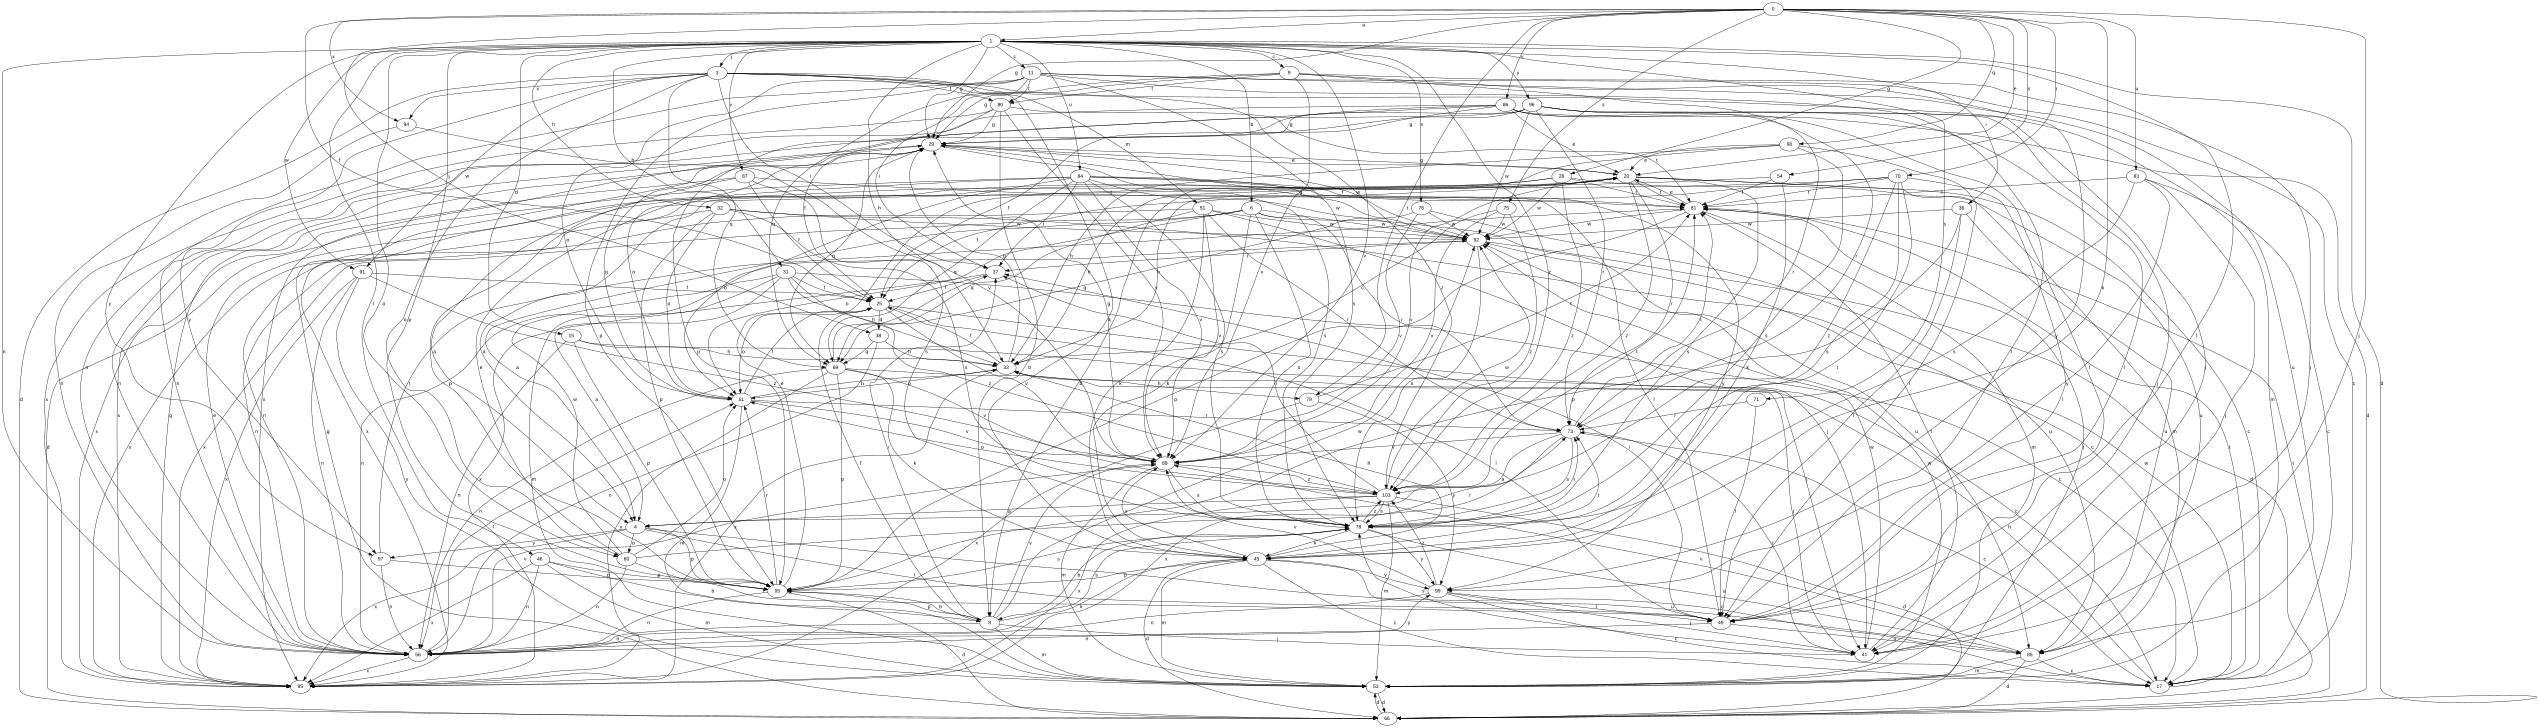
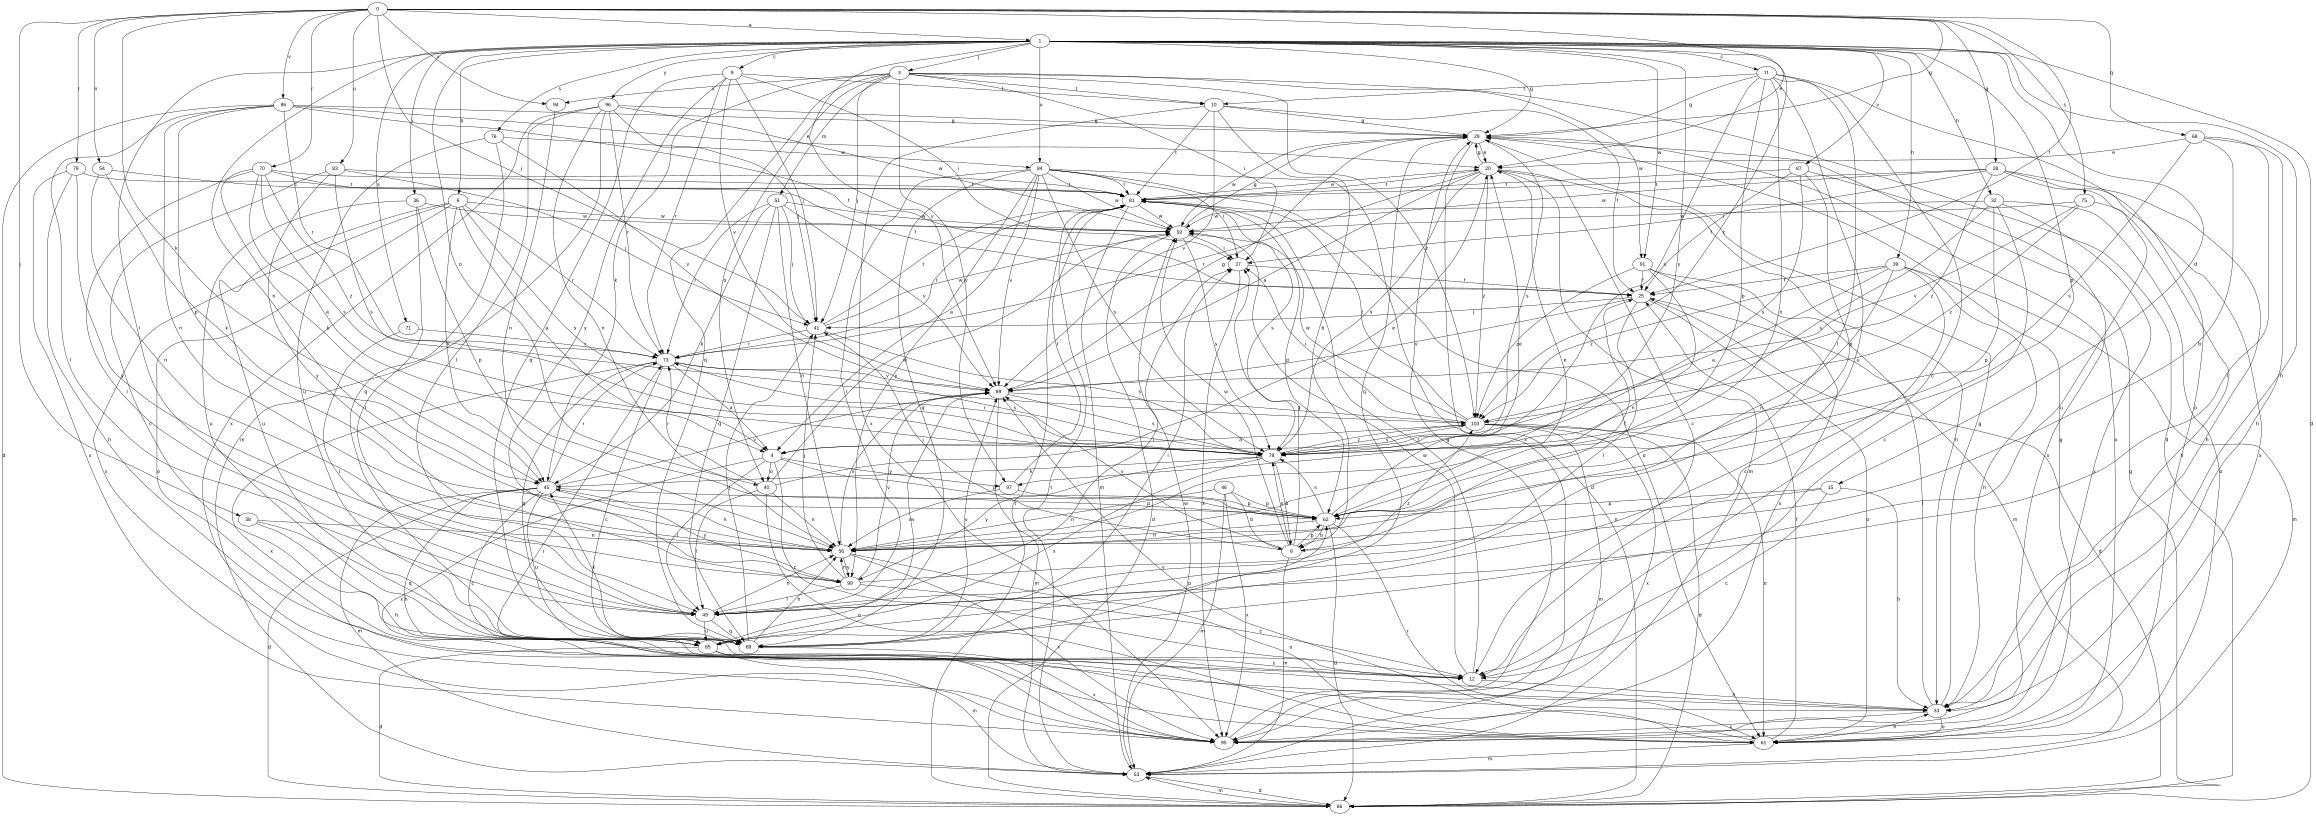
(383, 60) -> none
(2029, 89) -> (96, 89)
(1000, 105) -> (1214, 105)
(830, 208) -> none
(1440, 219) -> (765, 151)
none -> (1620, 227)
(786, 272) -> (1896, 264)
(1362, 288) -> (2182, 456)
none -> (1291, 296)
(879, 318) -> (2146, 779)
(1411, 320) -> (1265, 280)
(1837, 368) -> (328, 328)
(1141, 384) -> (1109, 673)
(407, 479) -> (2015, 520)
(493, 527) -> (1291, 647)
none -> (527, 548)
(627, 559) -> (767, 488)
(777, 591) -> (1326, 520)
(1724, 591) -> (1054, 551)
(718, 628) -> none
none -> (725, 631)
(2159, 687) -> (1472, 679)
(1378, 703) -> (1221, 791)
